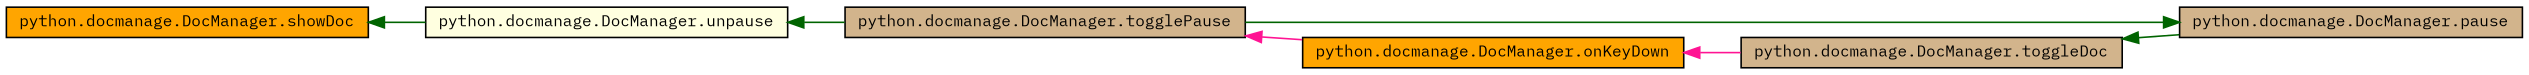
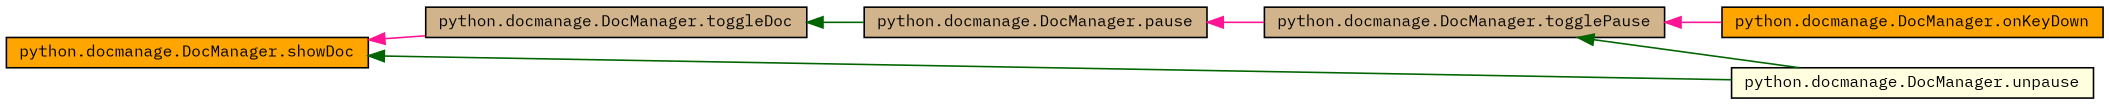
(824, 22) -> (1697, 54)
(1704, 22) -> (1244, 22)
(1720, 53) -> (405, 37)
